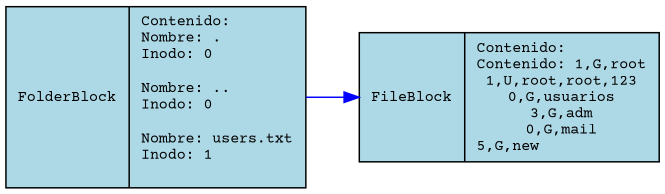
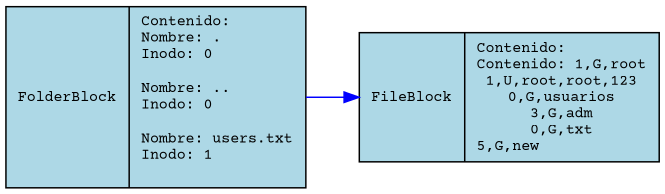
(562, 129) -> (562, 129)
